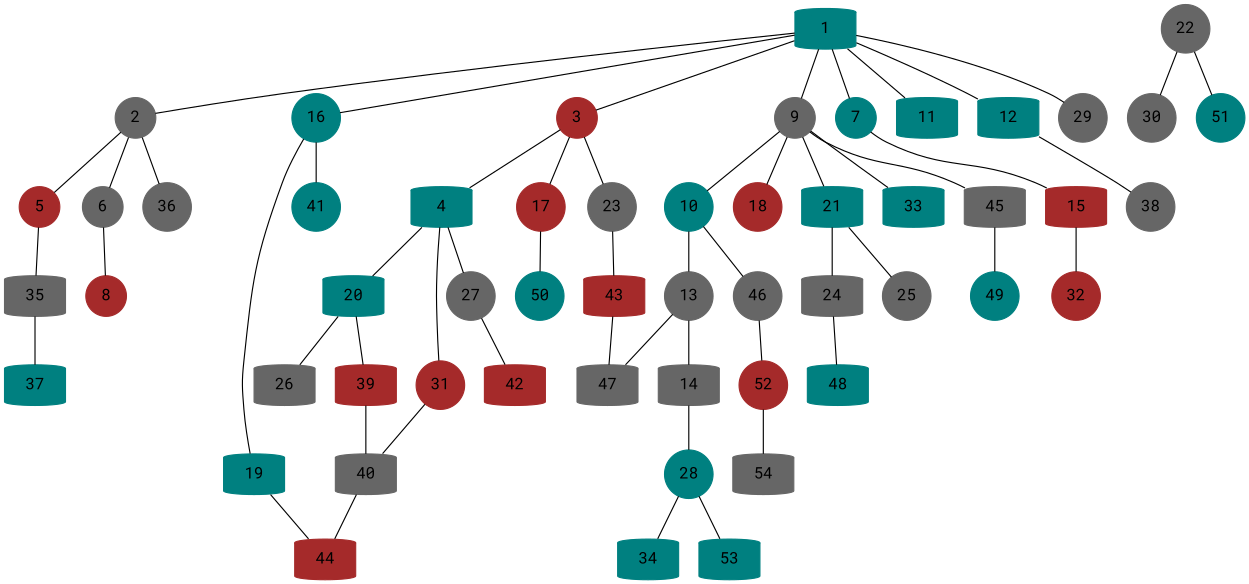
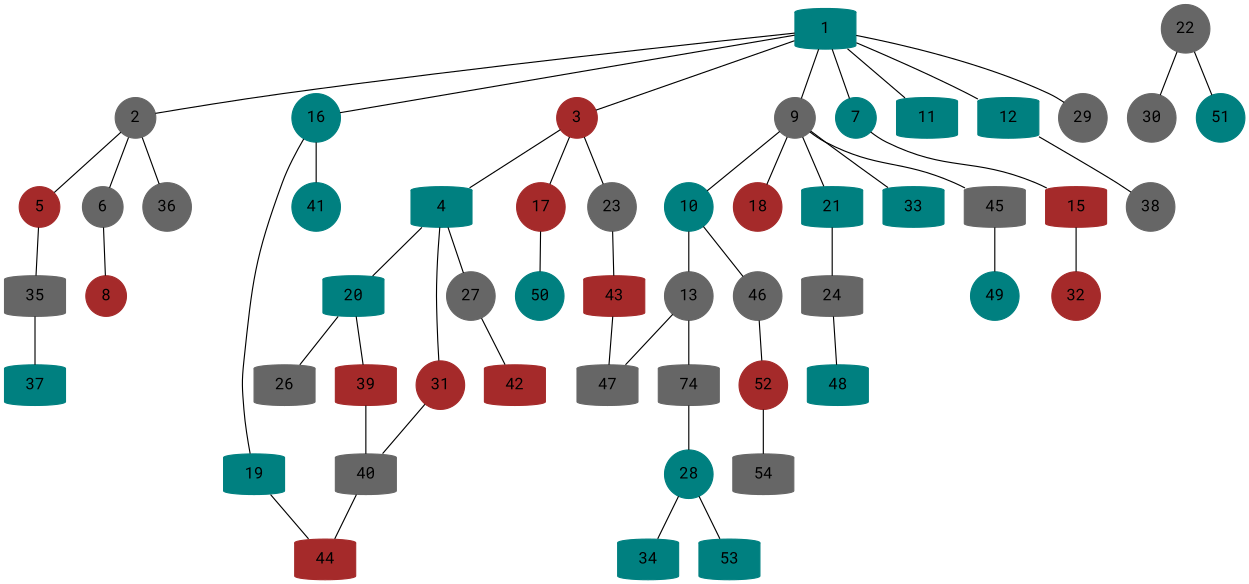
(907, 296) -> none
(689, 385) -> (689, 385)
